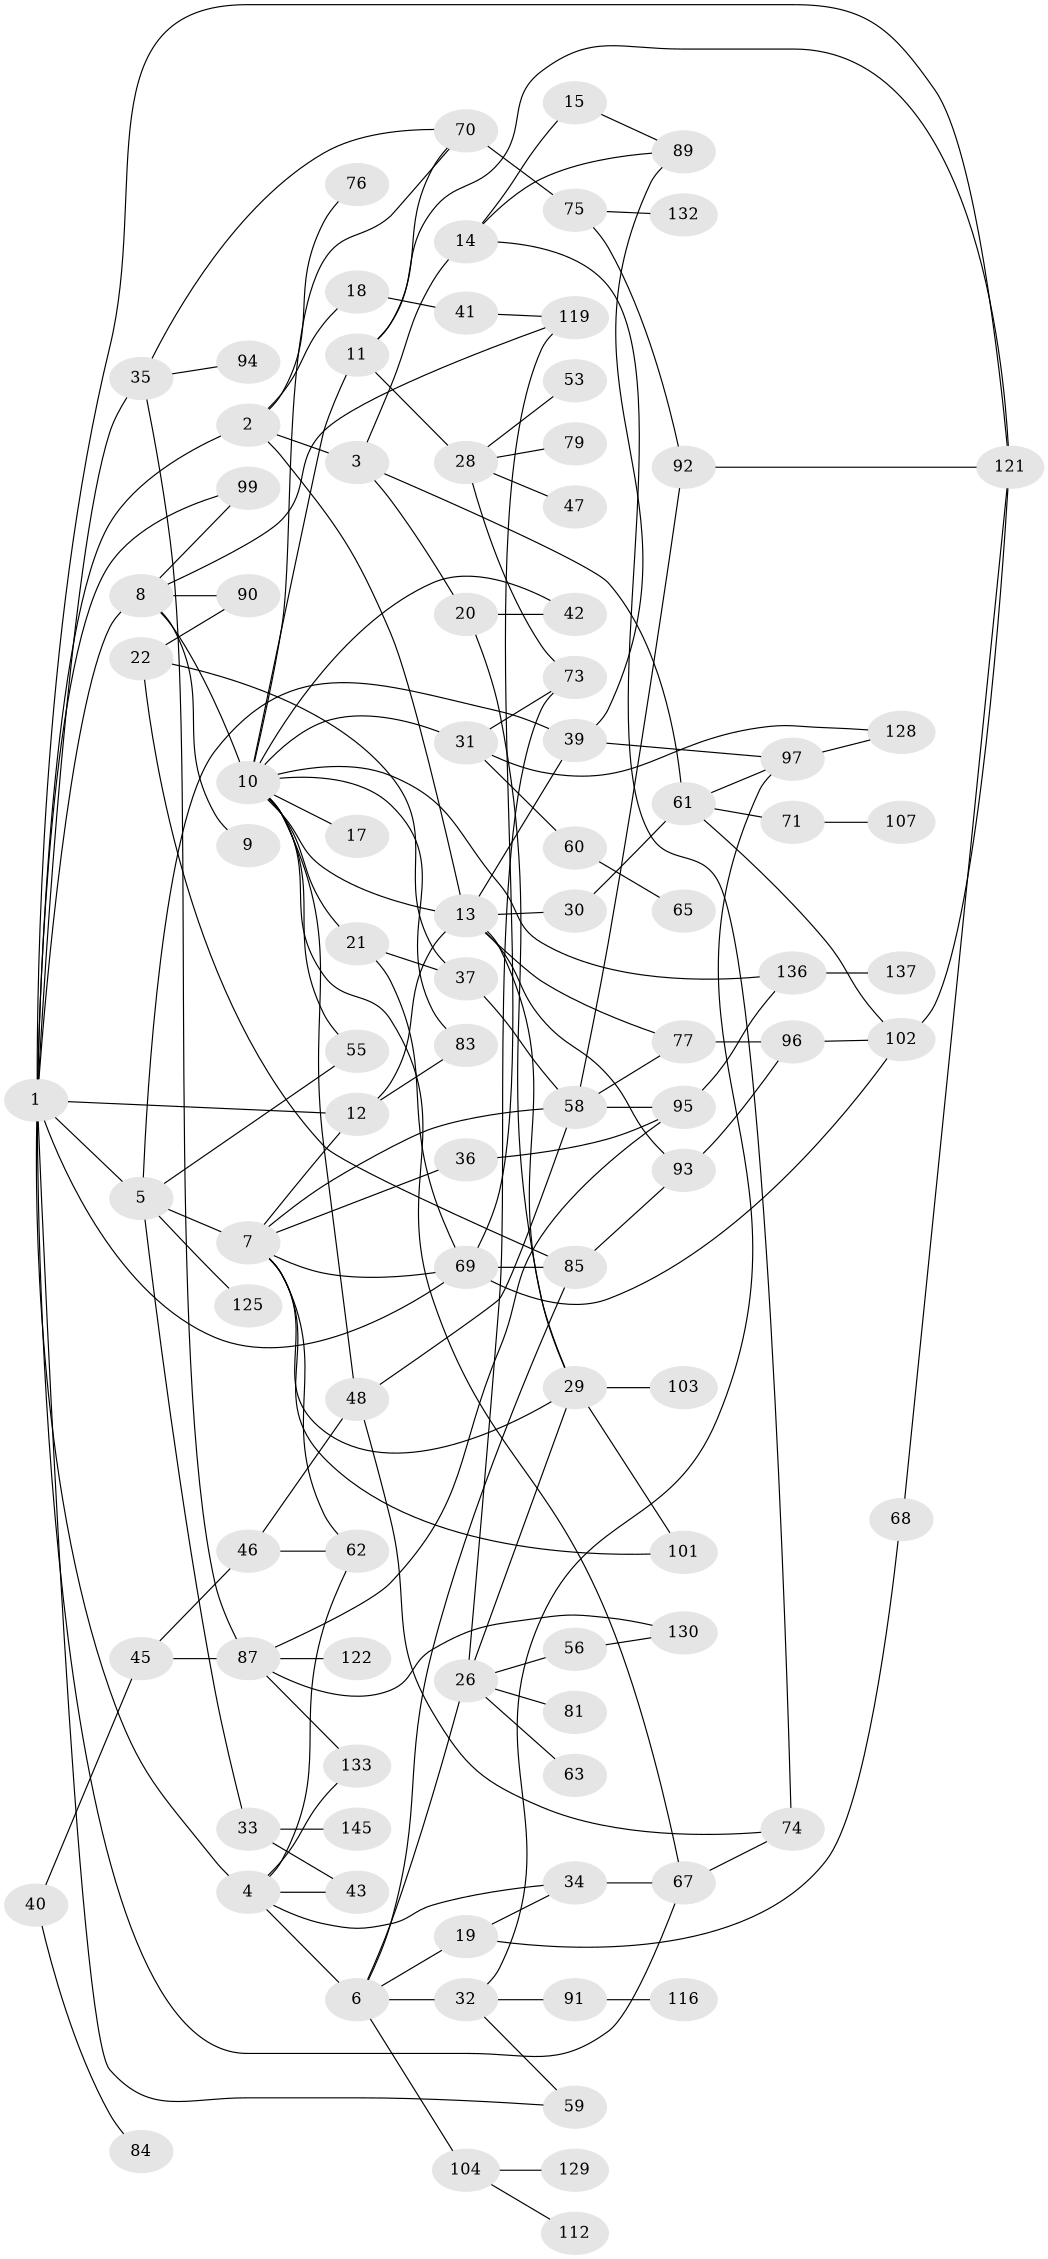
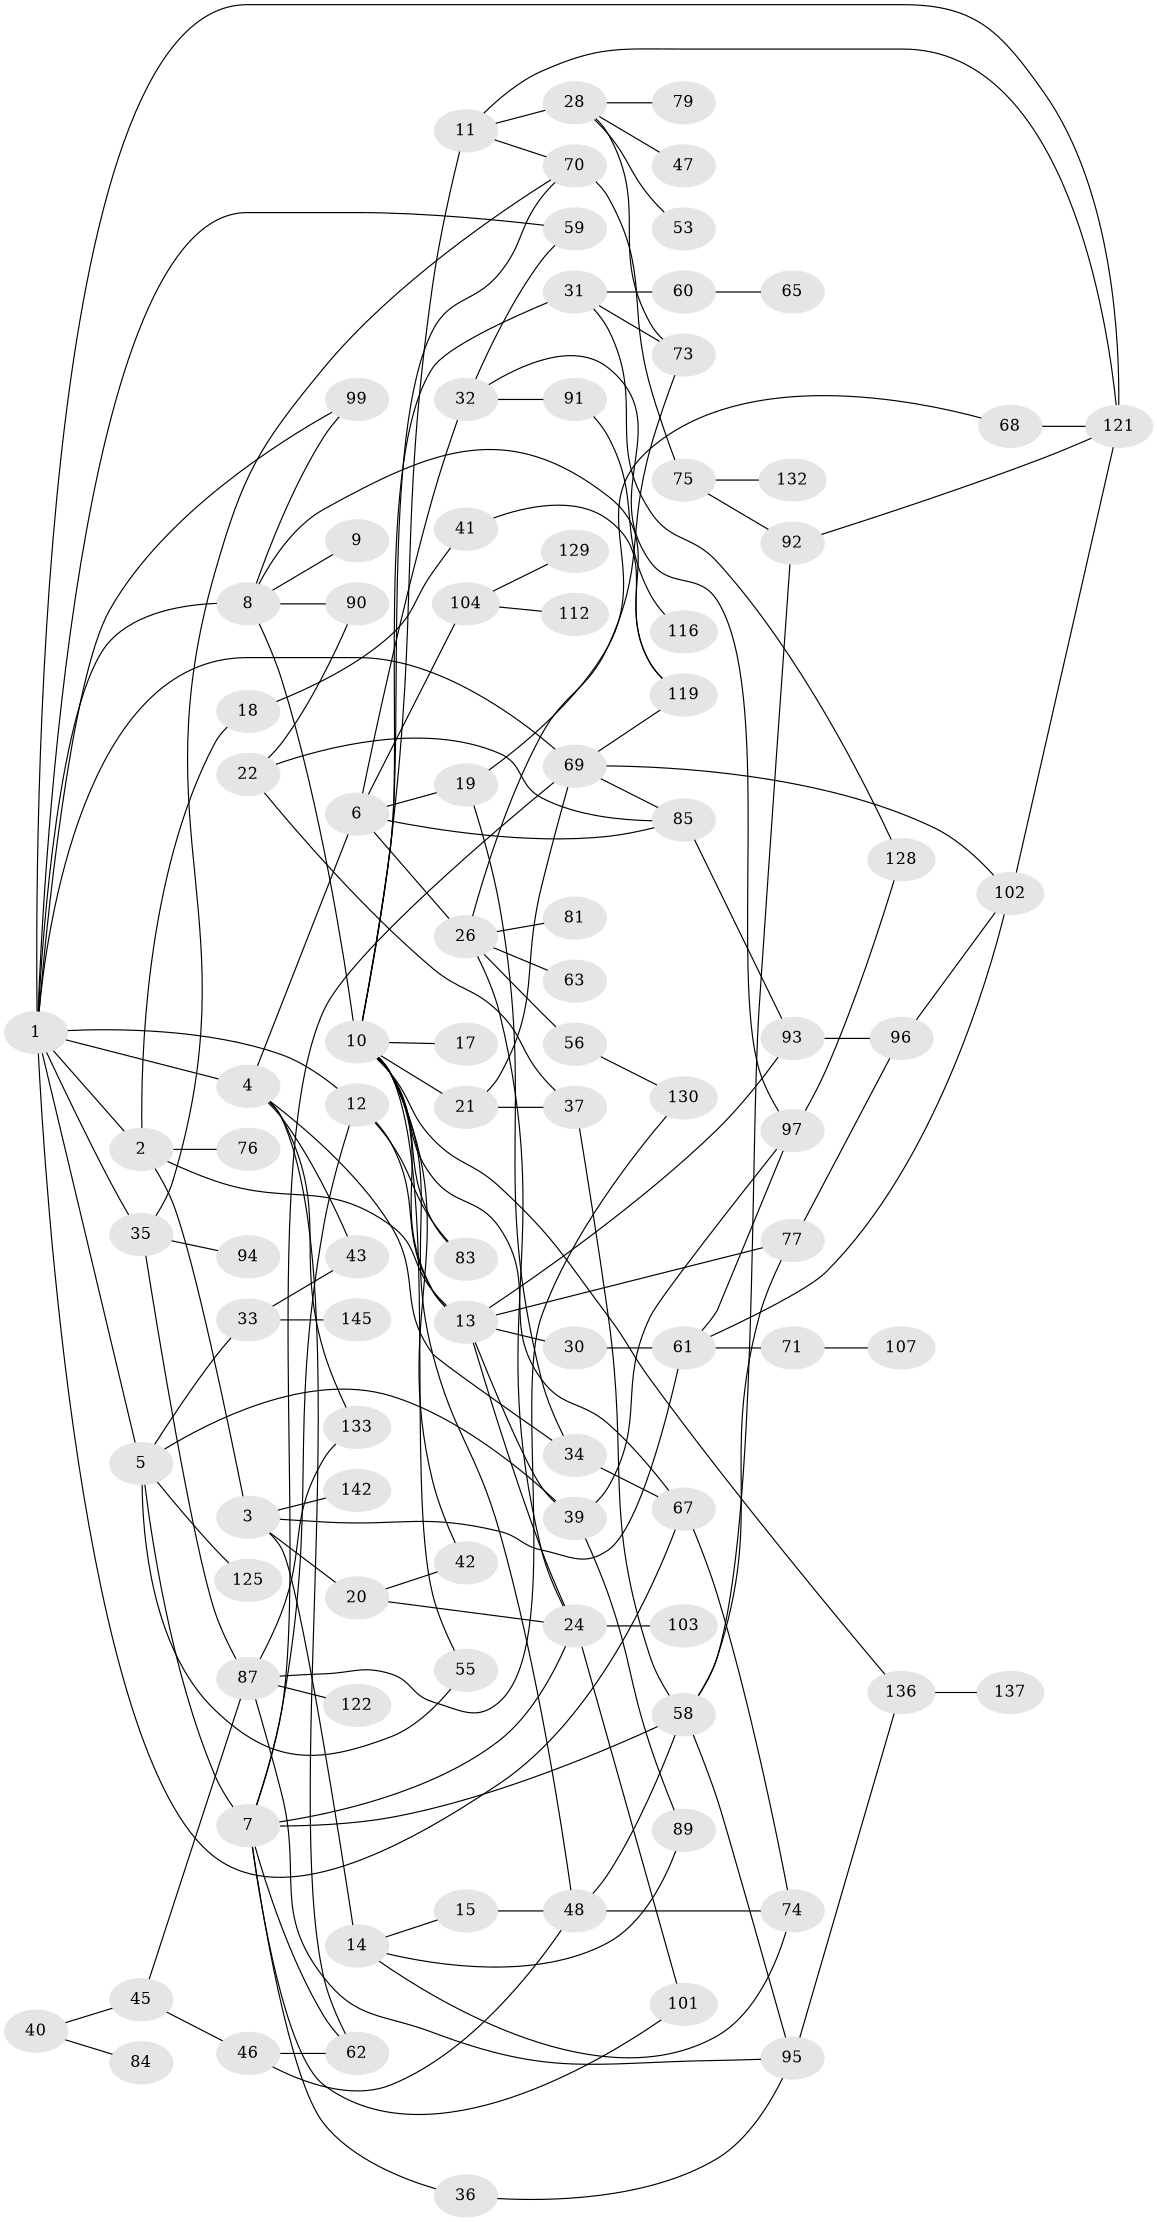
(629, 127) -> (521, 1911)
(575, 1388) -> (575, 1626)
none -> (357, 1490)
